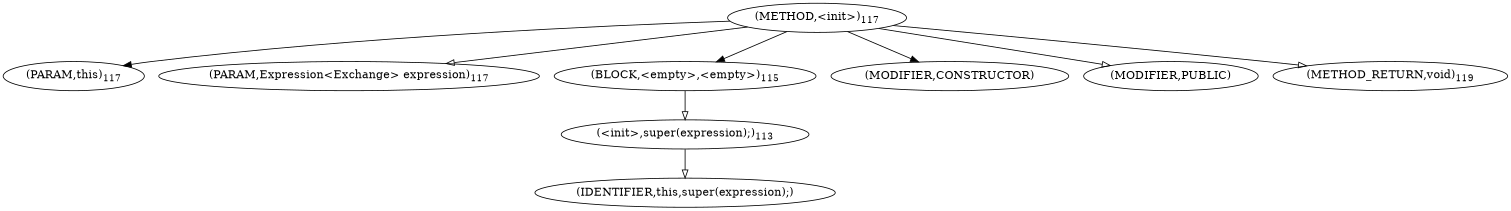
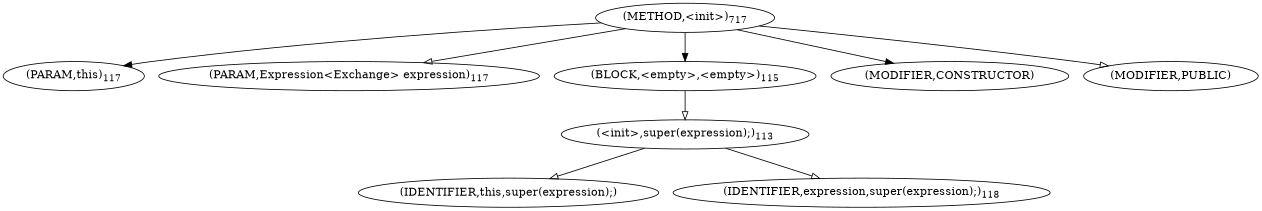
(870, 17) -> (738, 17)
(1390, 76) -> none
none -> (862, 193)
